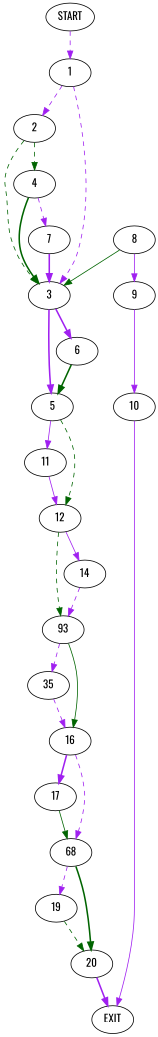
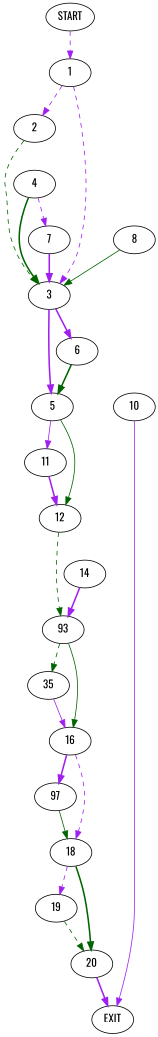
(35, 152) -> none
(134, 296) -> none
(75, 458) -> (75, 458)
(52, 487) -> (52, 487)
(71, 543) -> none
(75, 598) -> (75, 598)
(57, 654) -> (57, 654)
(58, 710) -> (58, 710)
(55, 797) -> (55, 797)
(71, 853) -> (71, 853)
